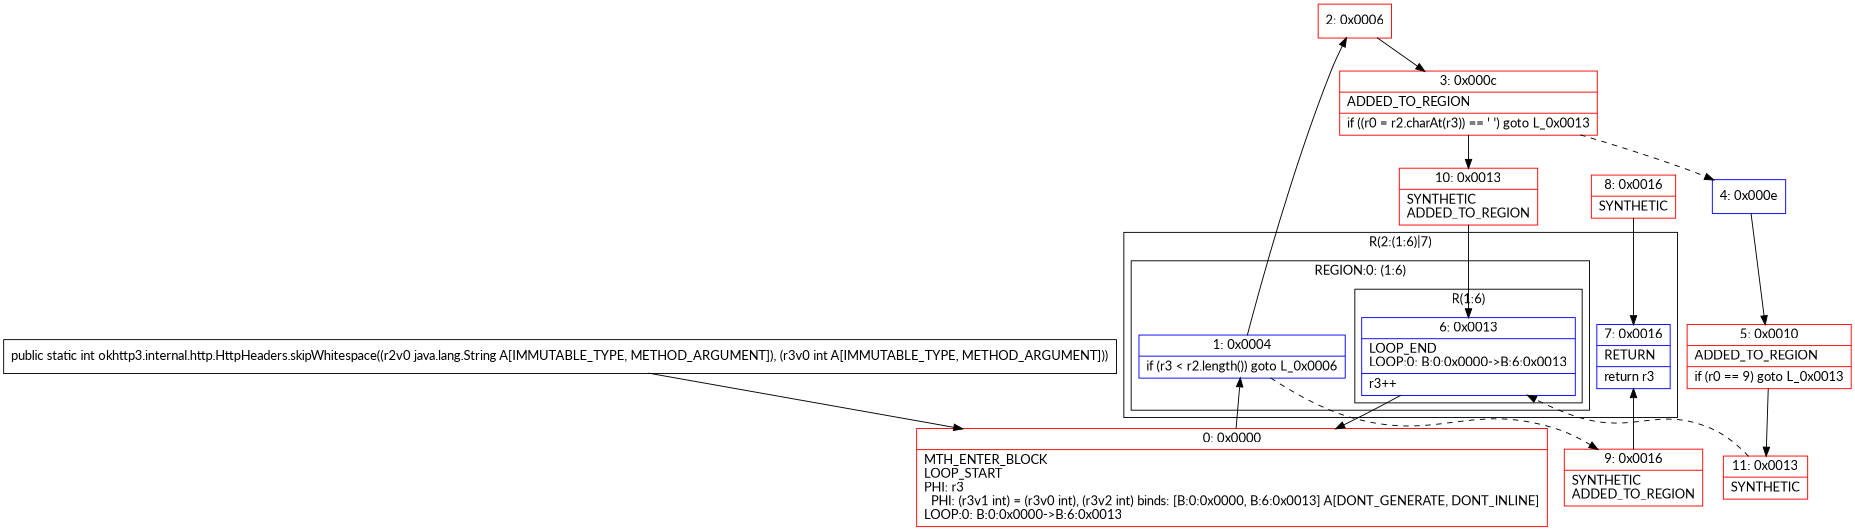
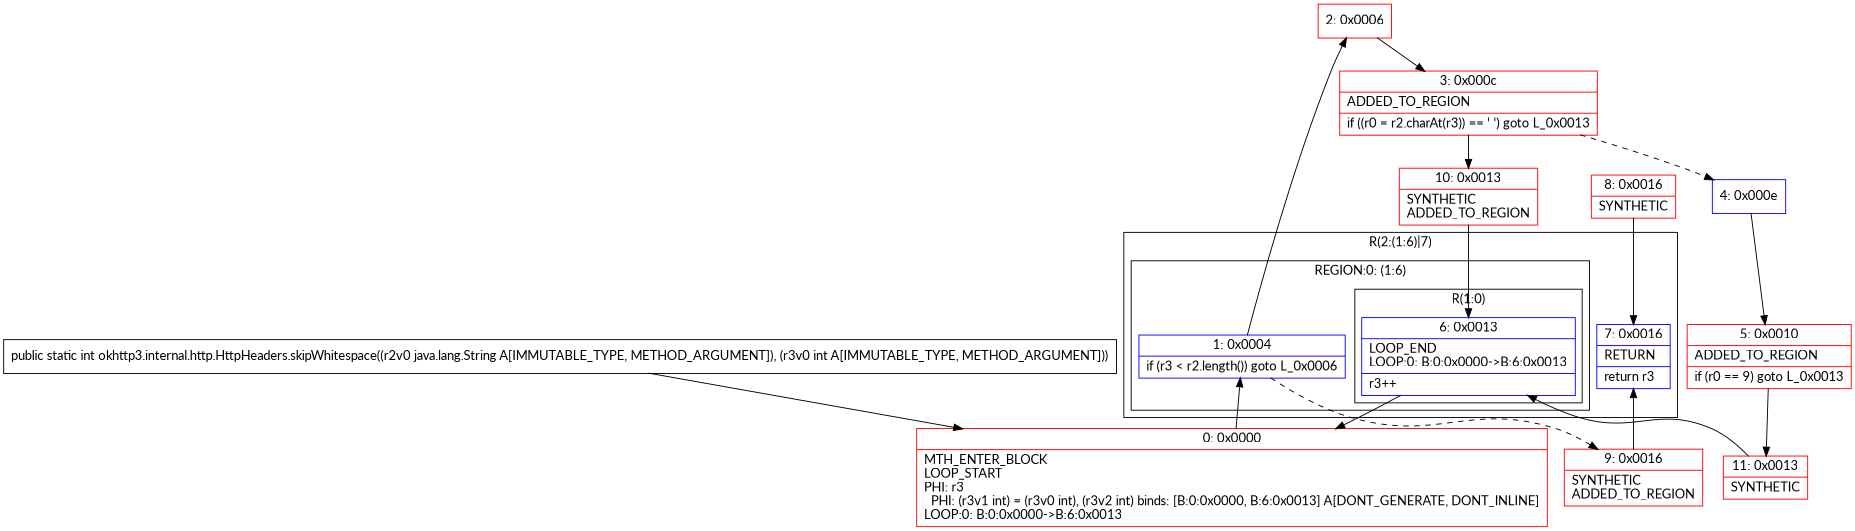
(1468, 300) -> (1468, 300)
(1617, 423) -> (1617, 423)
